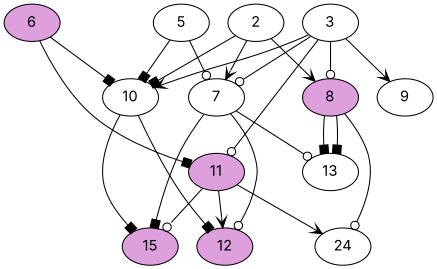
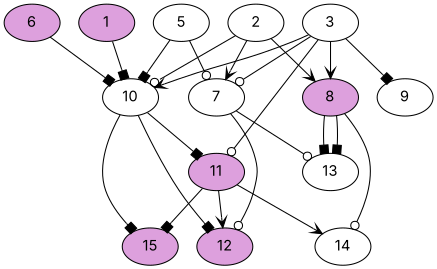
none -> (107, 23)
(203, 54) -> (203, 54)
(331, 56) -> (331, 56)
(364, 56) -> (364, 56)
(96, 118) -> (170, 131)
(174, 166) -> none
(184, 209) -> (184, 209)
(343, 247) -> (343, 247)
